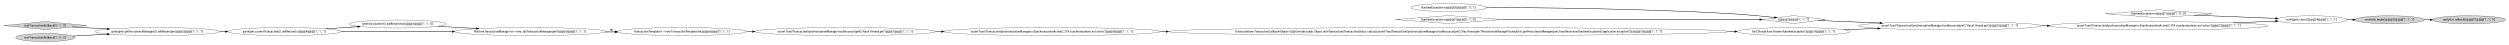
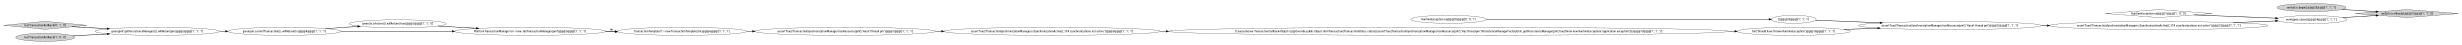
(1449, 20) -> none
(1794, 20) -> (1794, 19)
(2350, 20) -> (2359, 17)
(2469, 20) -> (2407, 14)
